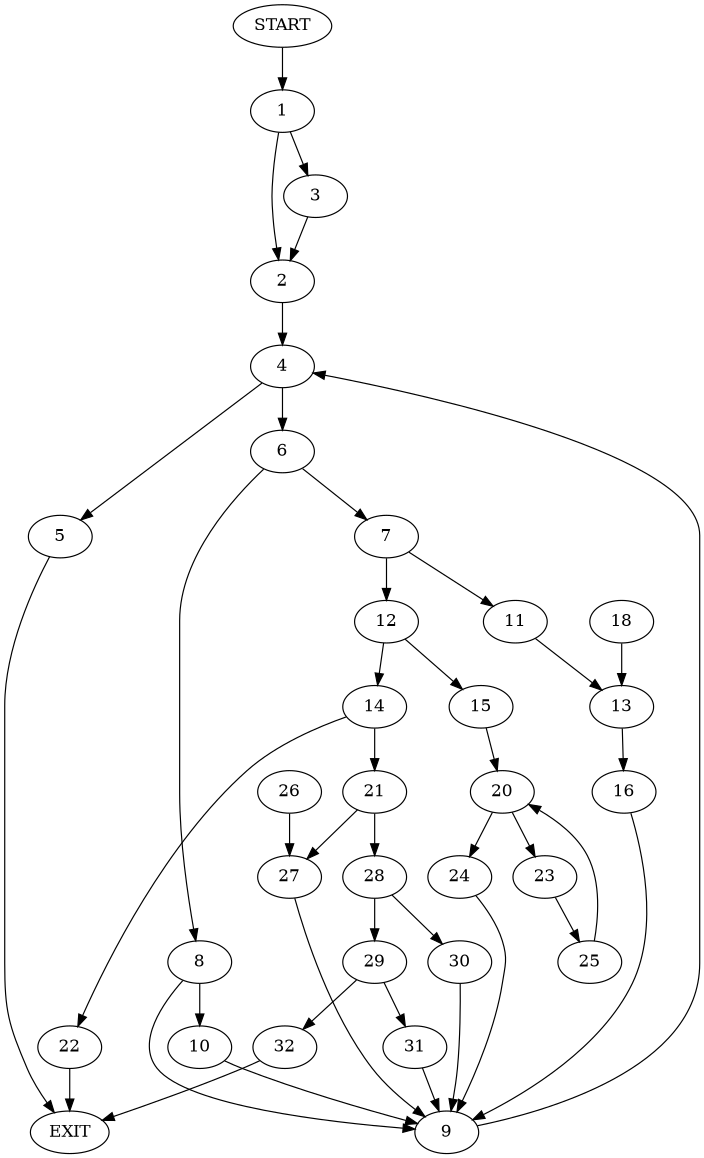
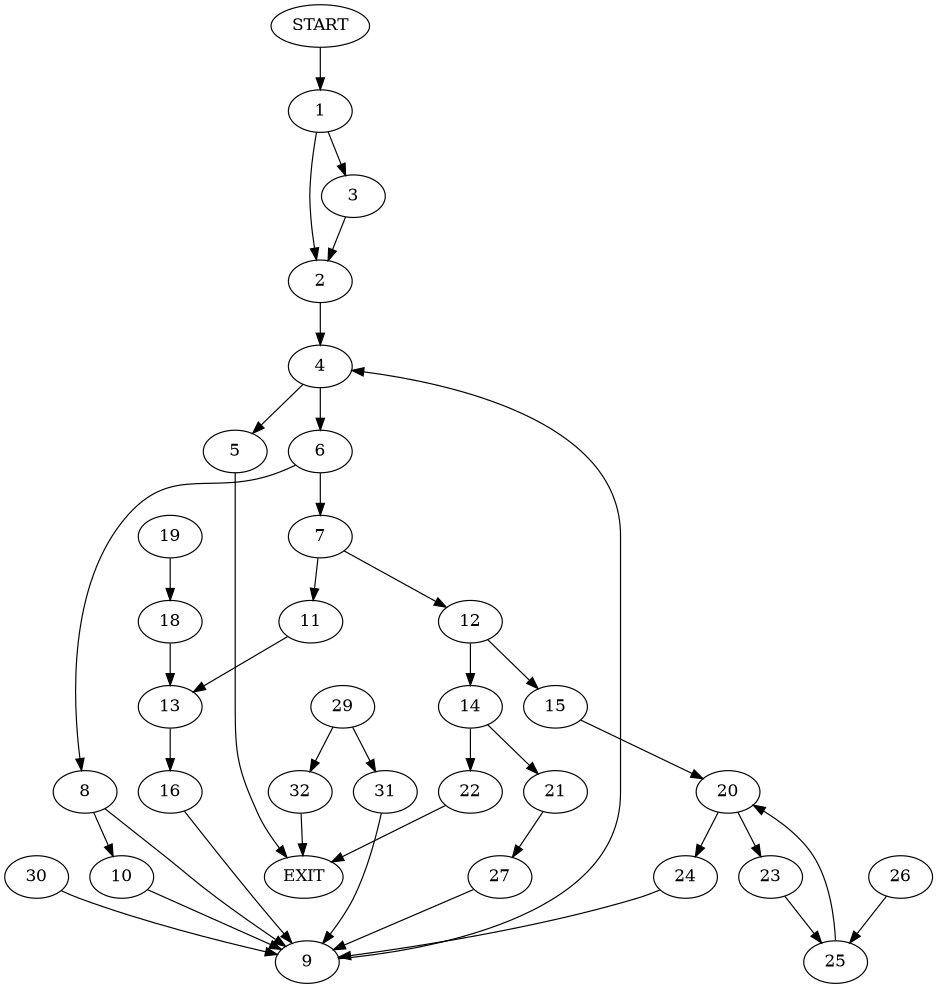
none -> (170, 537)
(290, 829) -> (872, 915)
(375, 877) -> none
